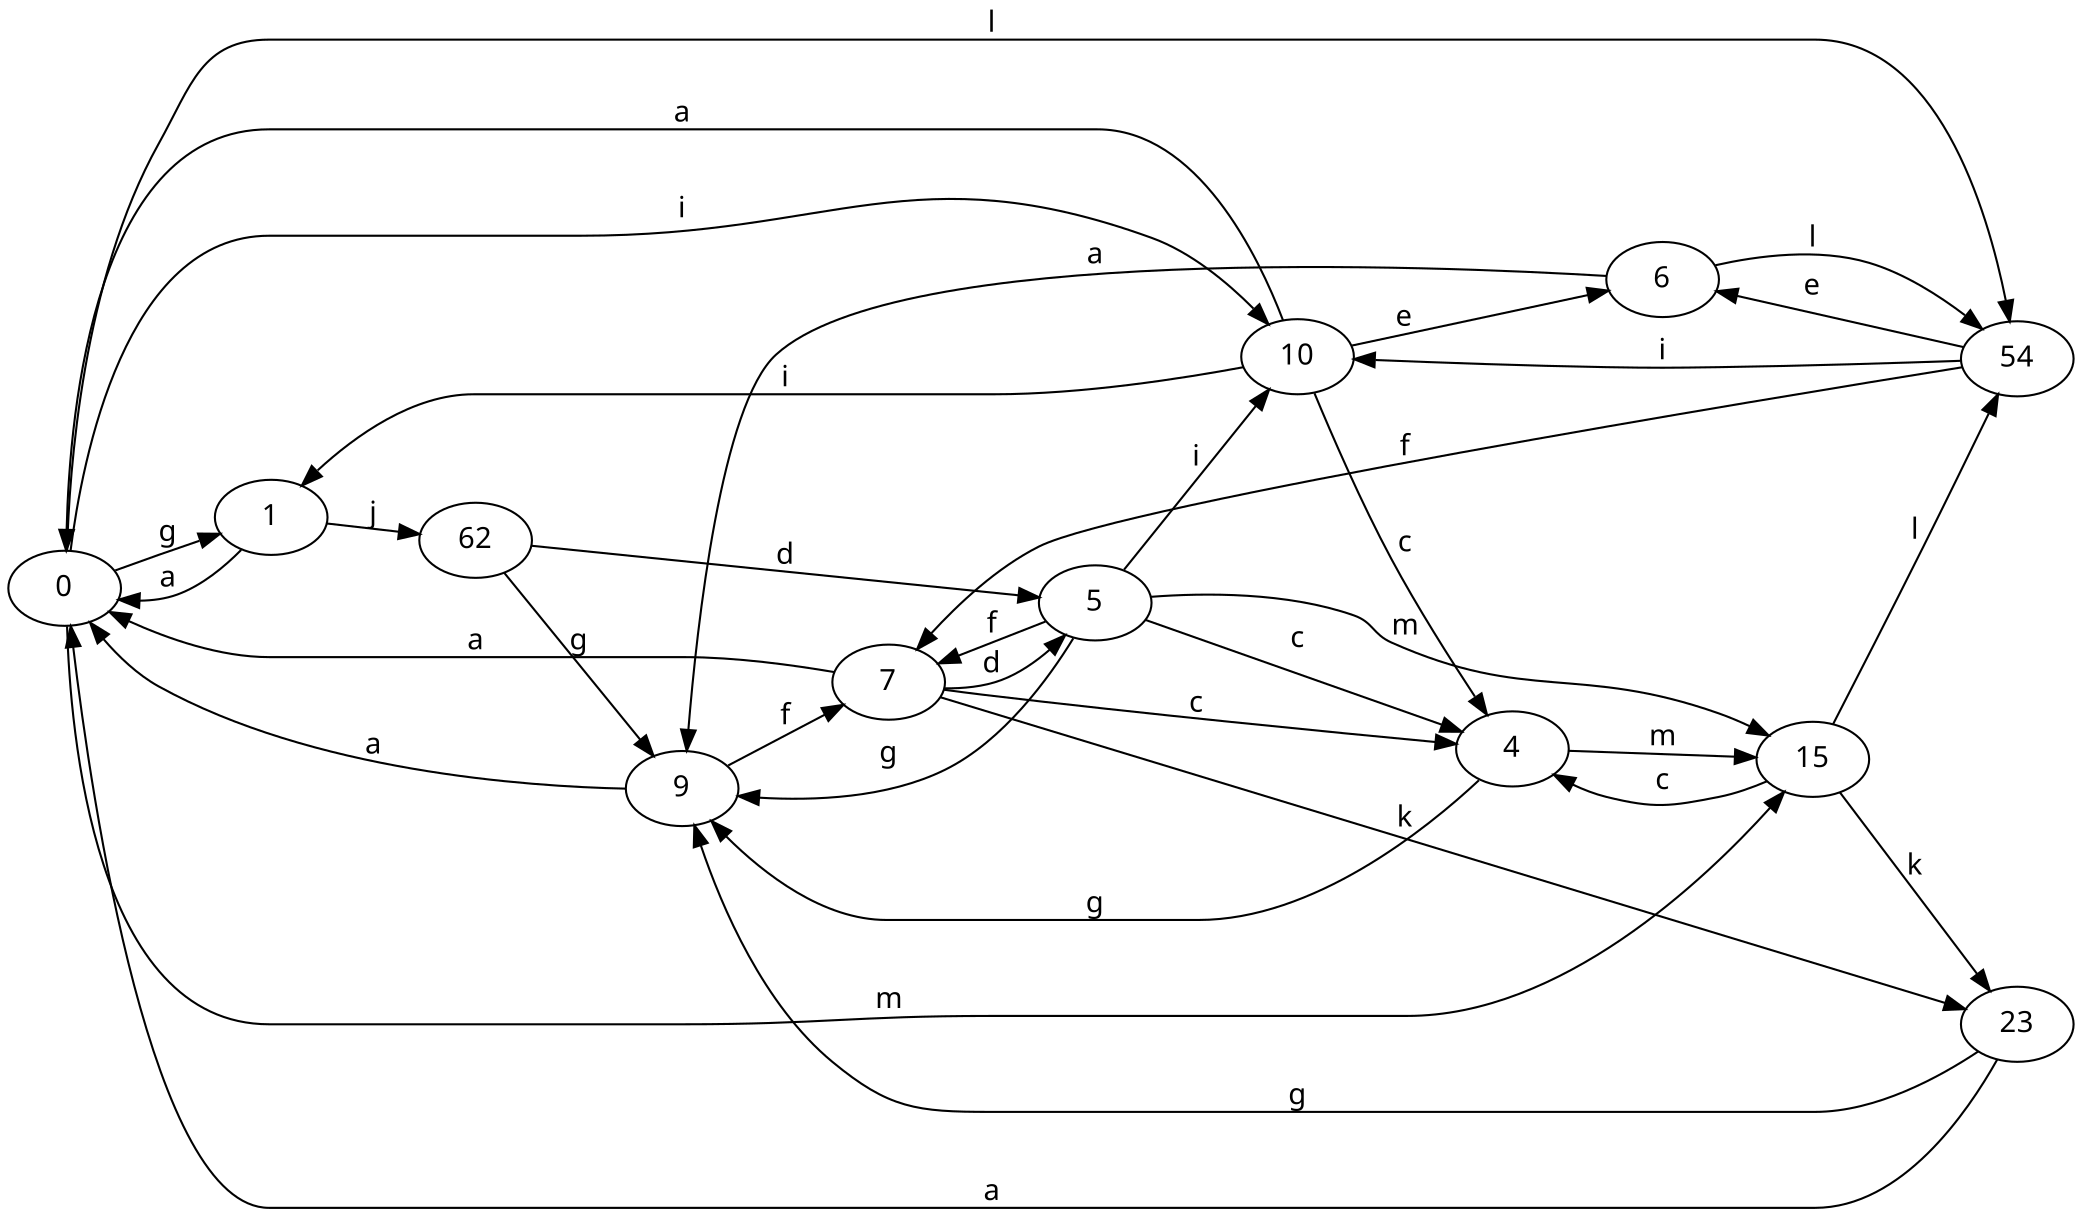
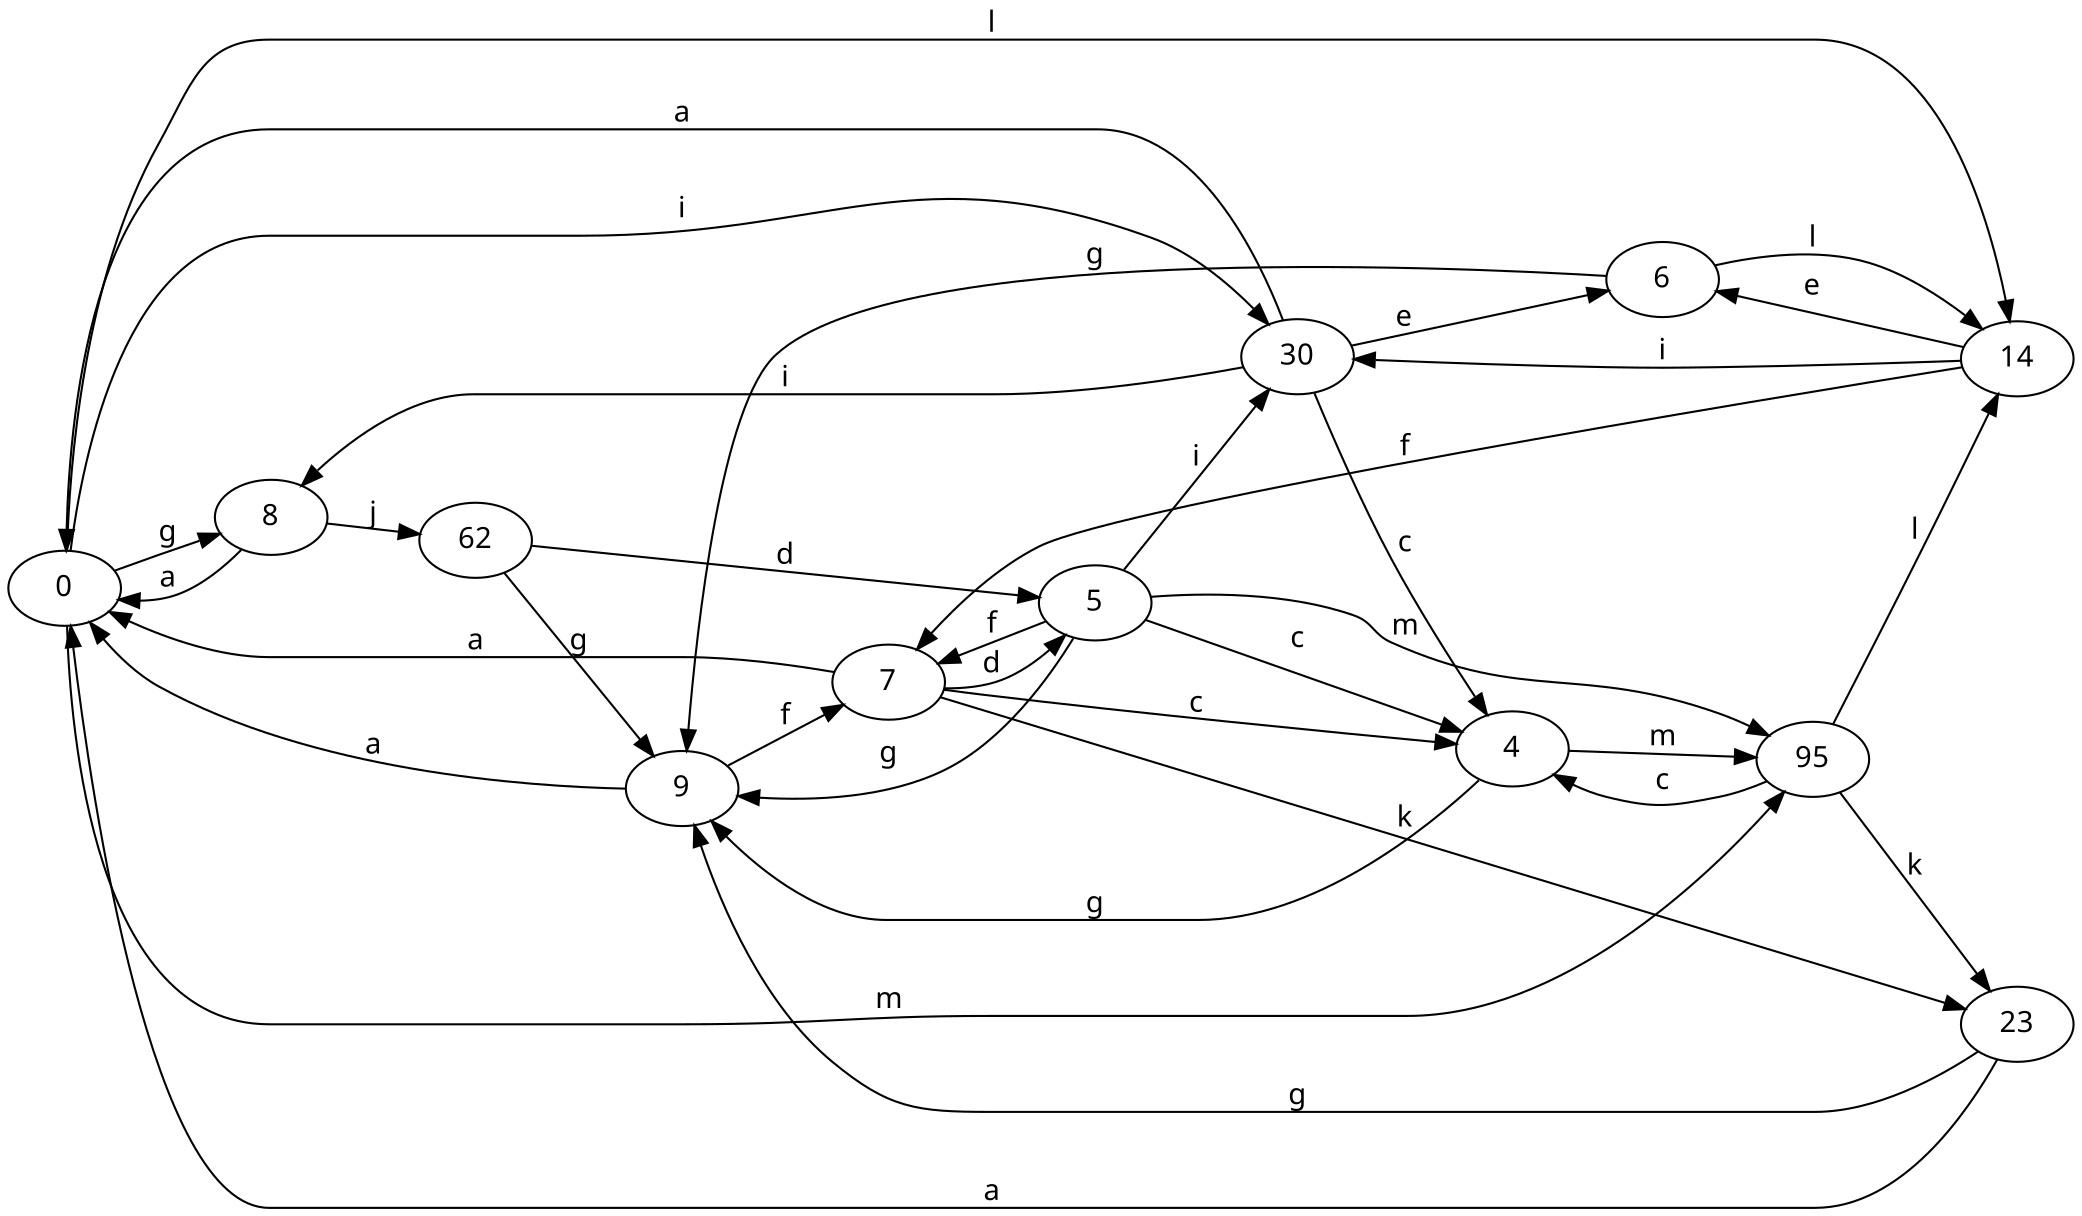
(1095, 256) -> (1095, 256)
(1298, 357) -> (1298, 357)
(2017, 359) -> (2017, 359)
(271, 517) -> (271, 517)
(1813, 759) -> (1813, 759)
